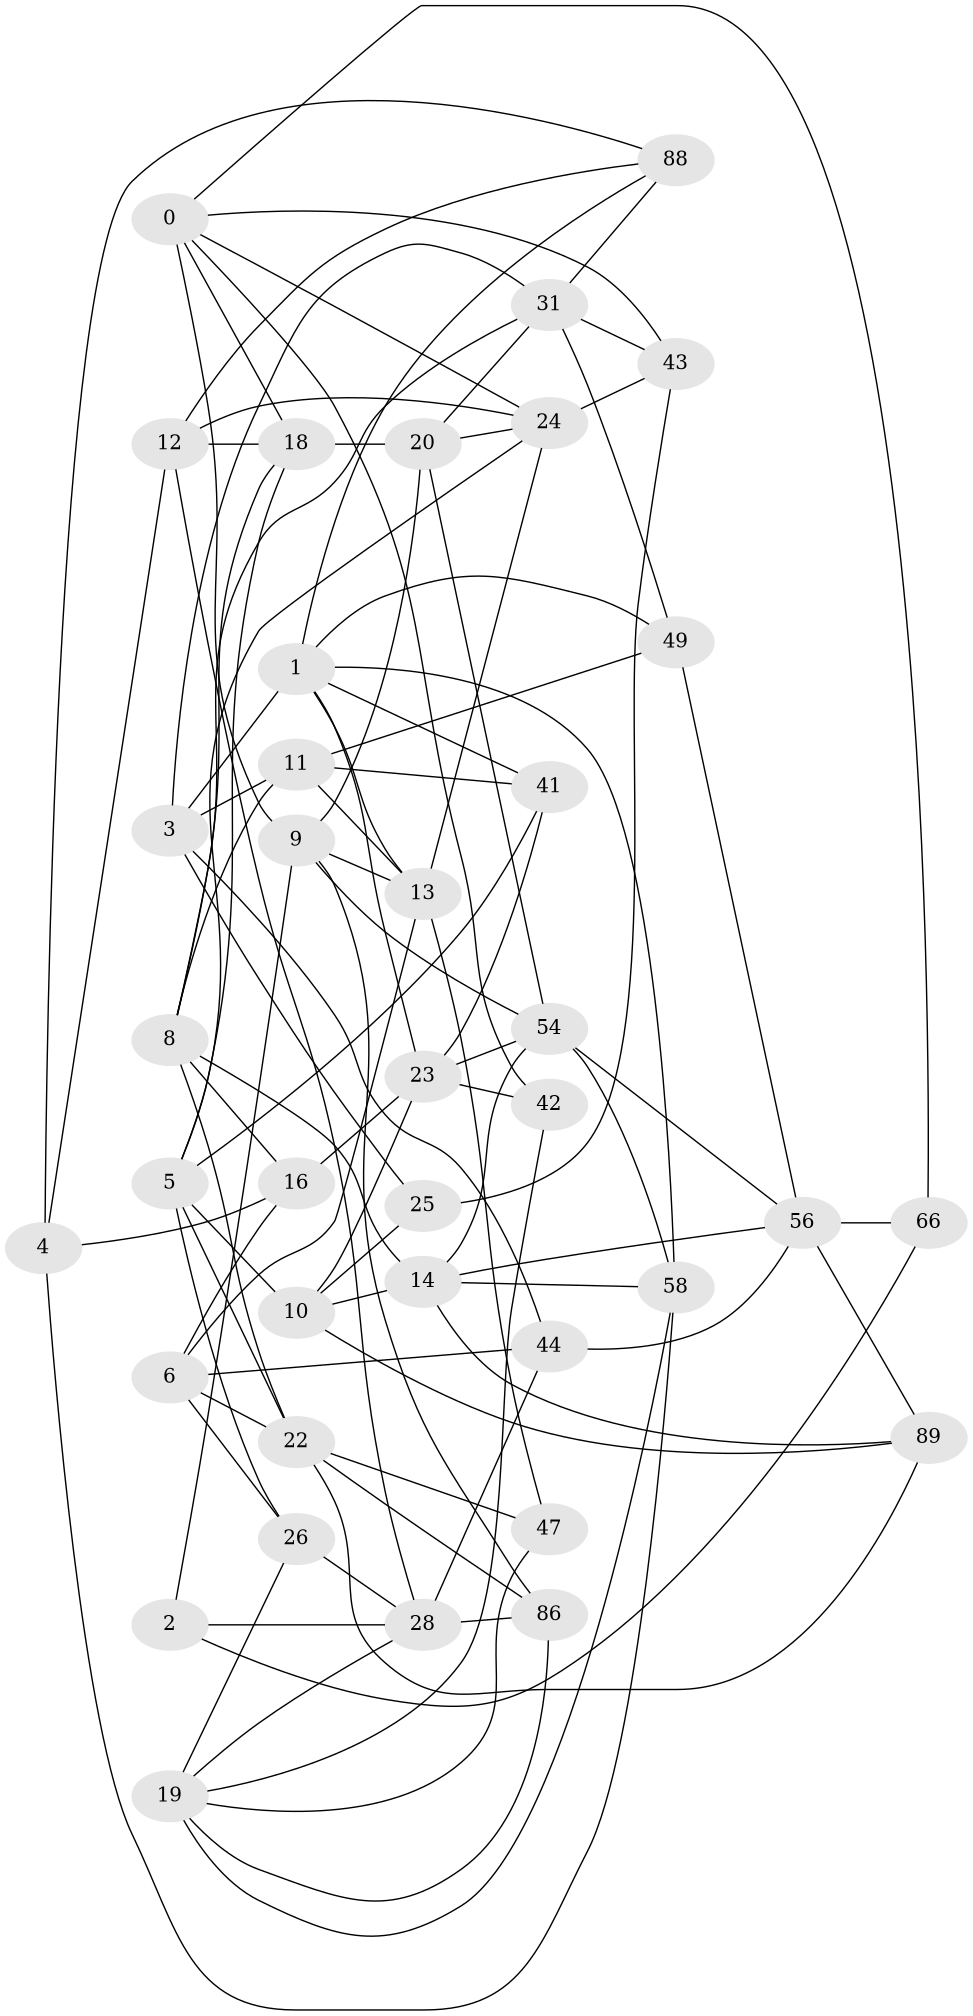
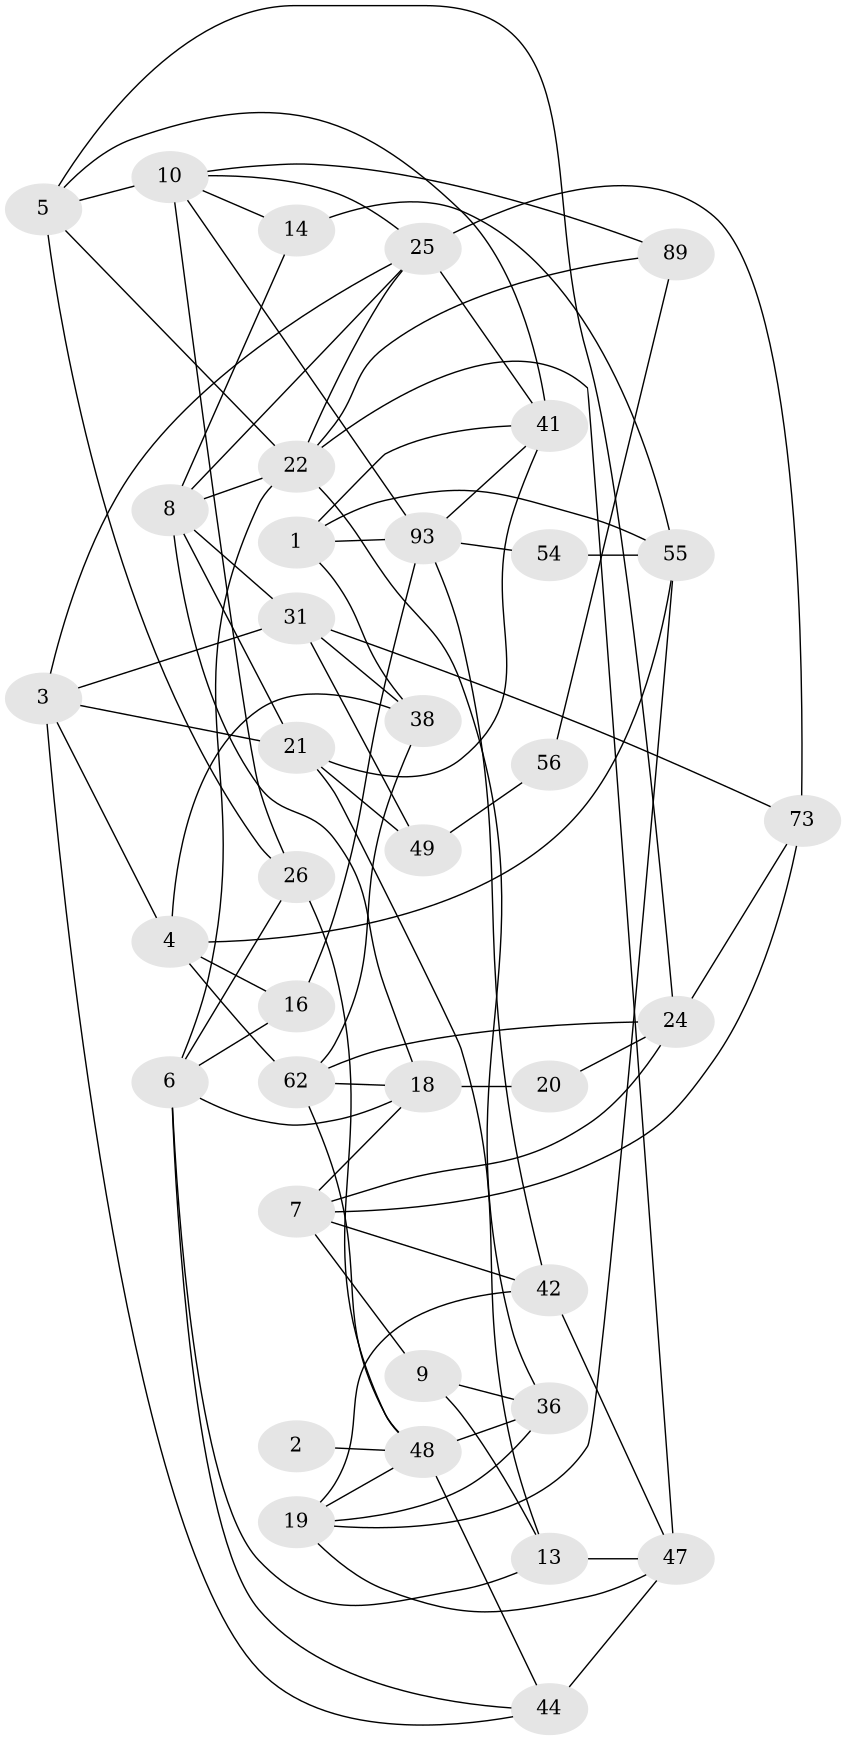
(676, 160) -> (423, 721)
(170, 219) -> (297, 1212)
none -> (486, 337)
none -> (351, 354)
(676, 364) -> (803, 821)
(486, 374) -> none
(170, 444) -> (297, 1082)
(477, 576) -> none
(391, 652) -> none
(486, 658) -> none
(486, 737) -> none
(242, 738) -> (107, 820)
(297, 765) -> (297, 748)
(232, 814) -> (295, 1125)
(375, 830) -> none
(398, 942) -> none
(423, 1077) -> (423, 538)
(233, 1112) -> (297, 380)
(676, 1126) -> none
(488, 1144) -> none
(242, 1196) -> none
(929, 1223) -> none
(612, 1249) -> none
(676, 1287) -> (676, 555)
(705, 1330) -> (613, 1634)
none -> (613, 1425)
(631, 1427) -> none
(550, 1615) -> (550, 1408)
(423, 1625) -> (423, 1452)
(233, 1668) -> (219, 530)
